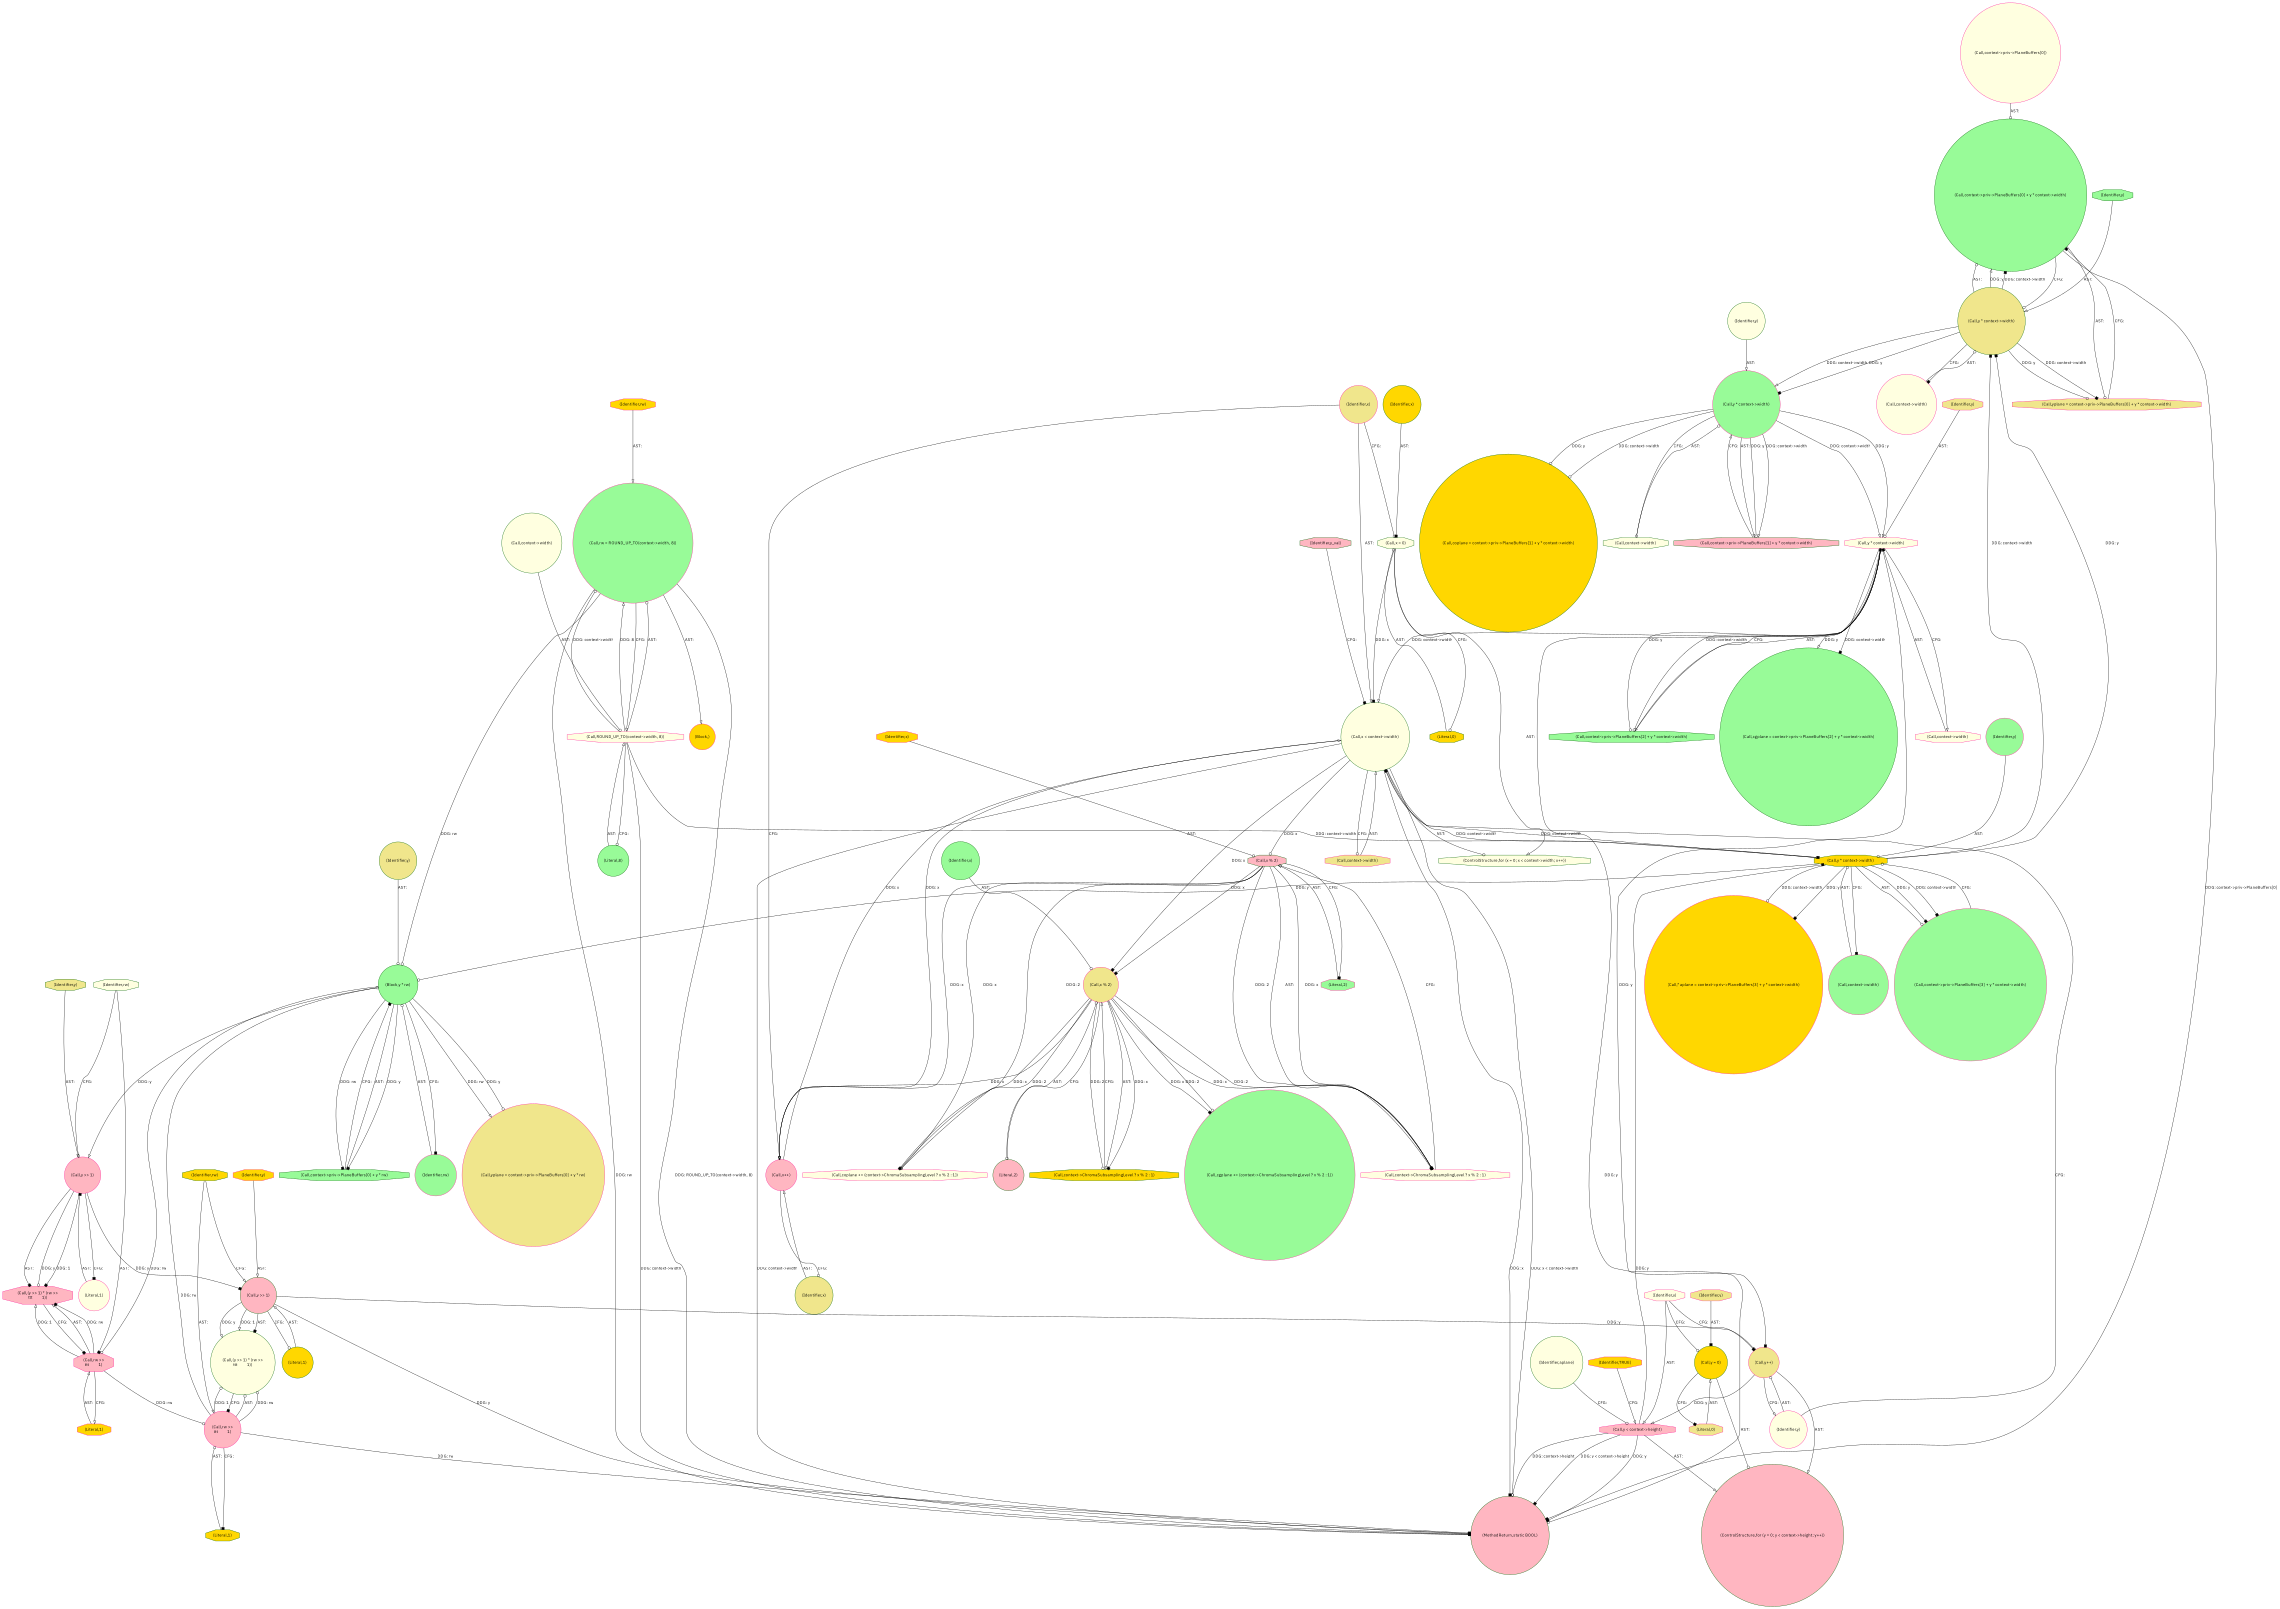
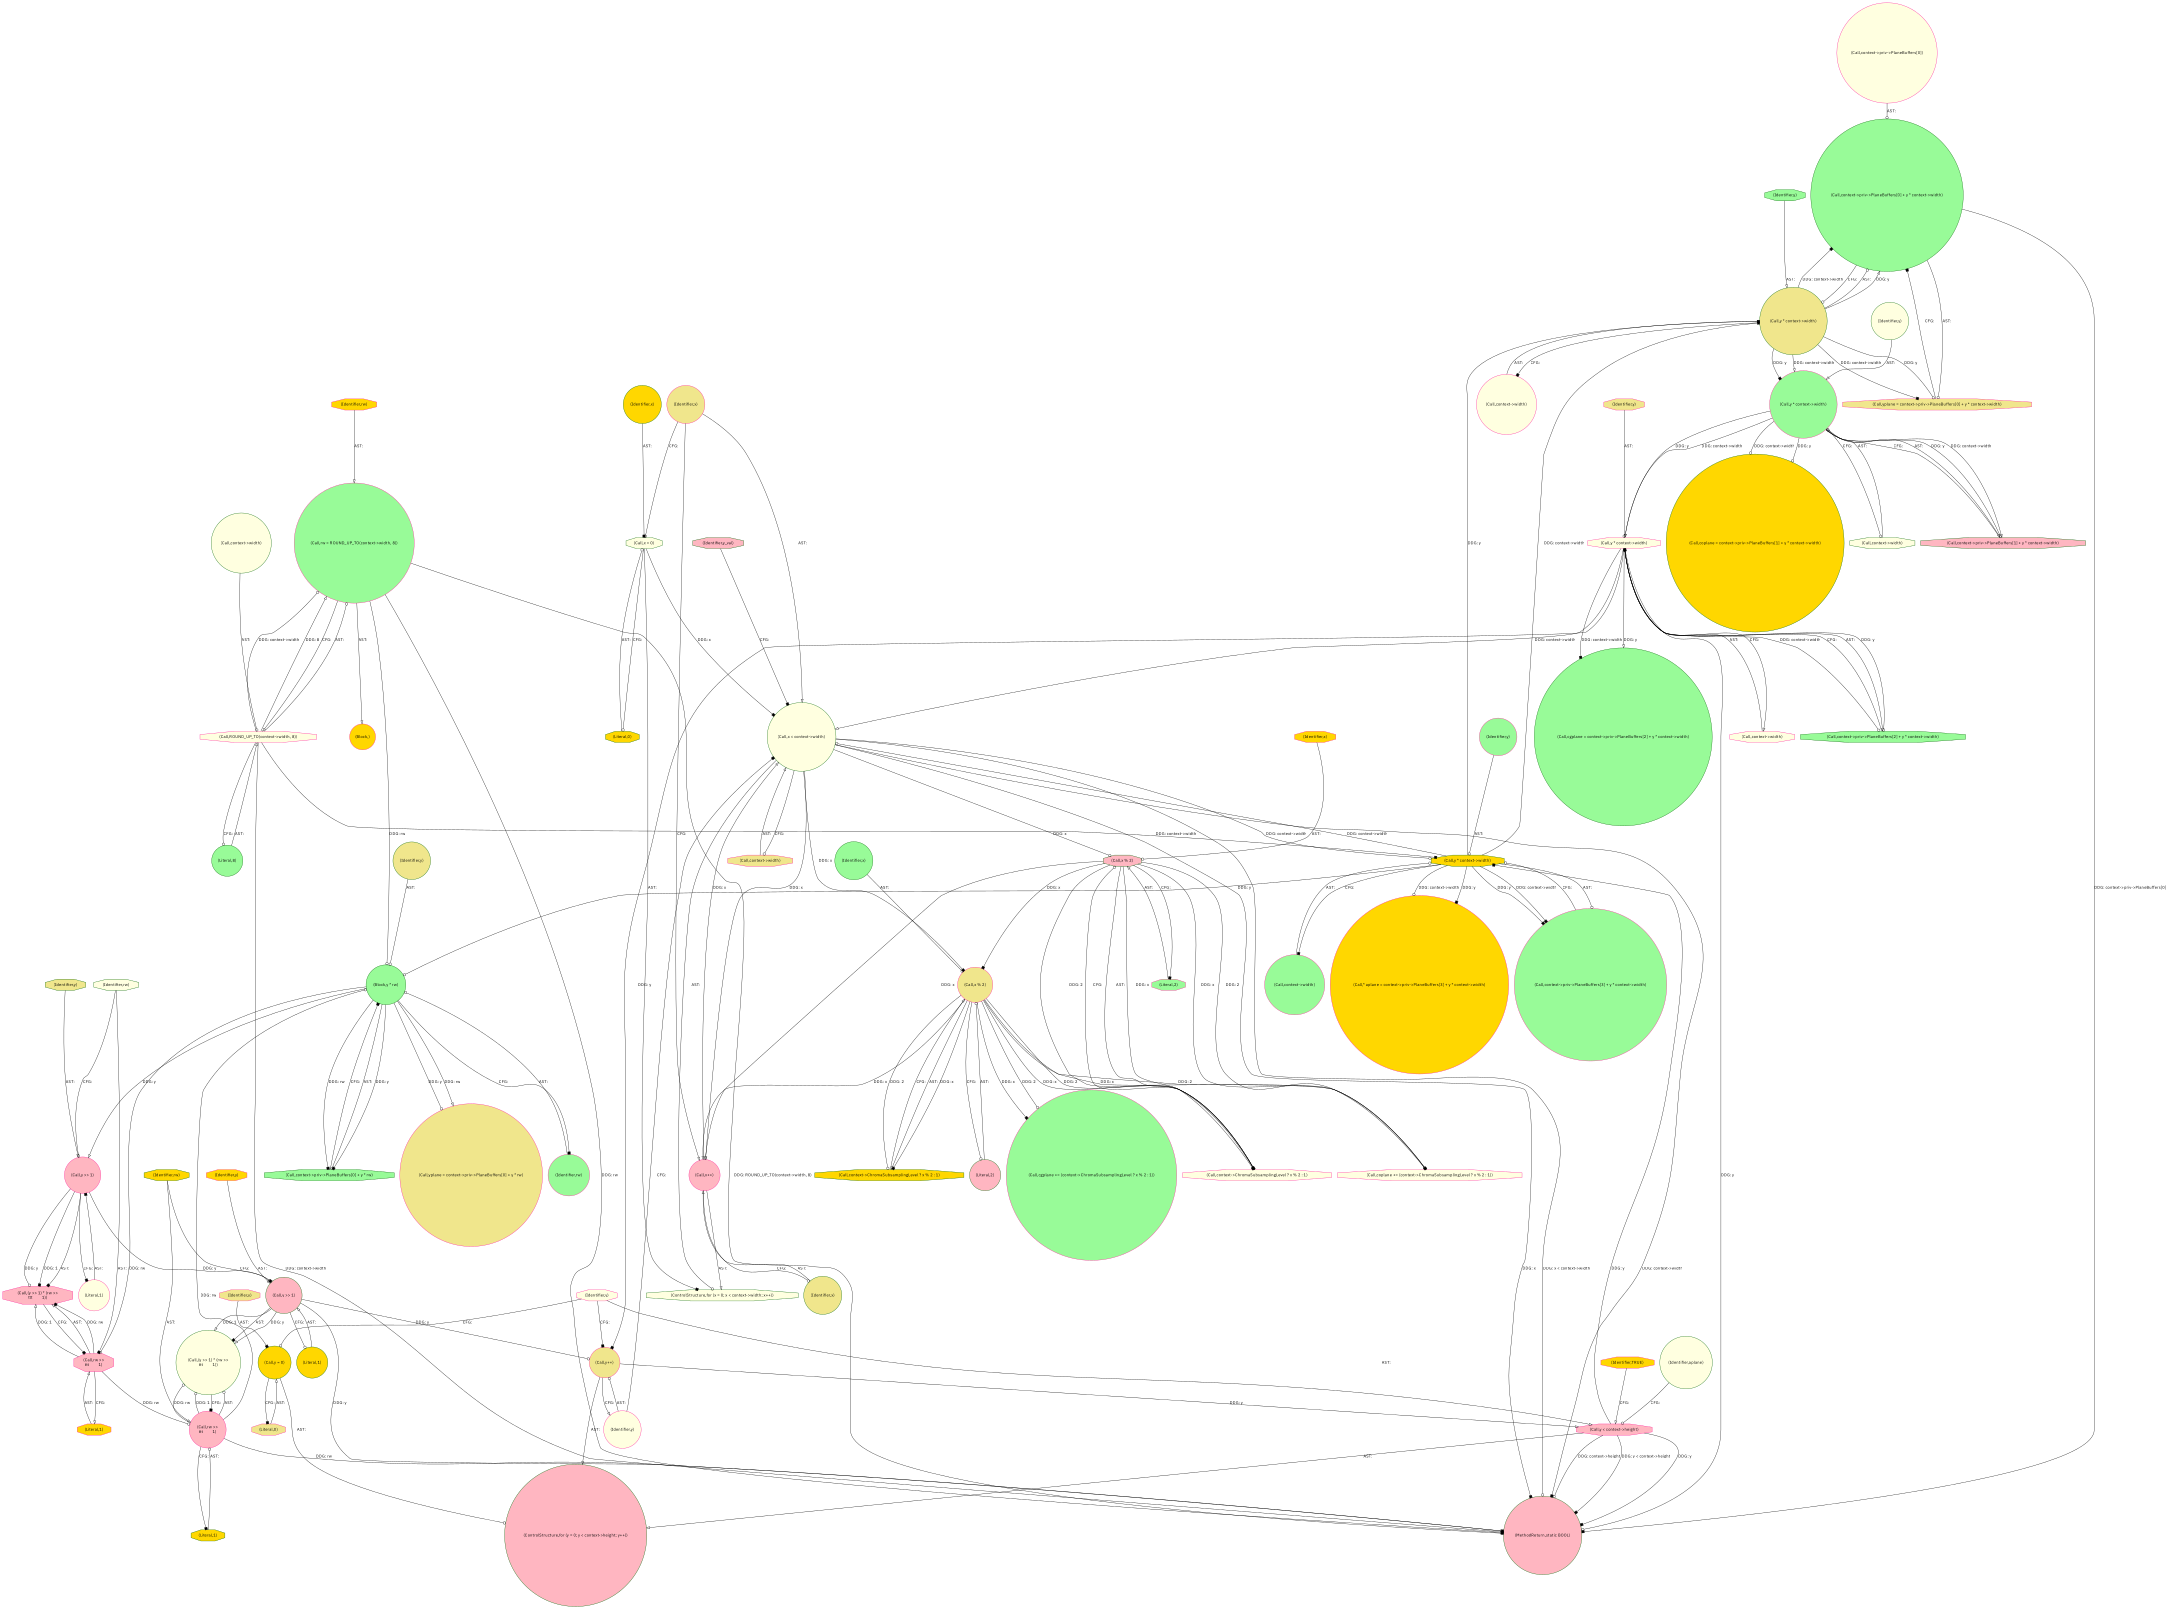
(1498, 682) -> (647, 931)
none -> (714, 1239)
